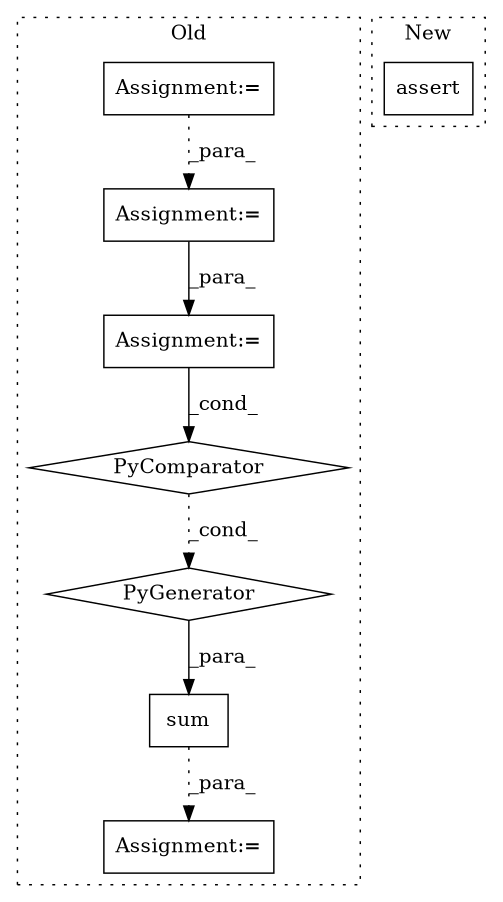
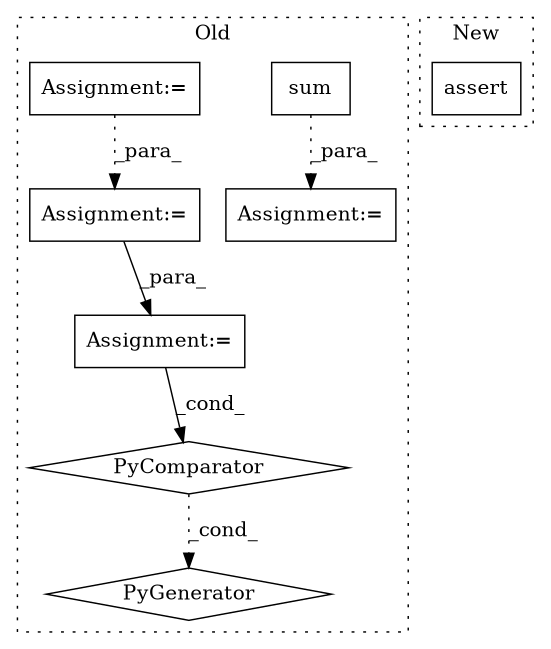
(189, 650) -> none
